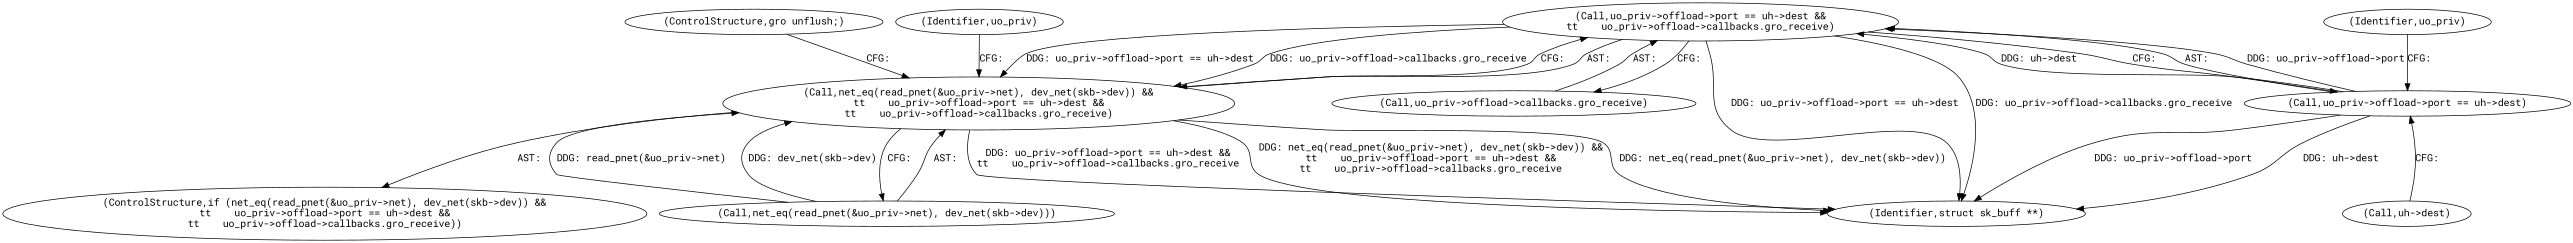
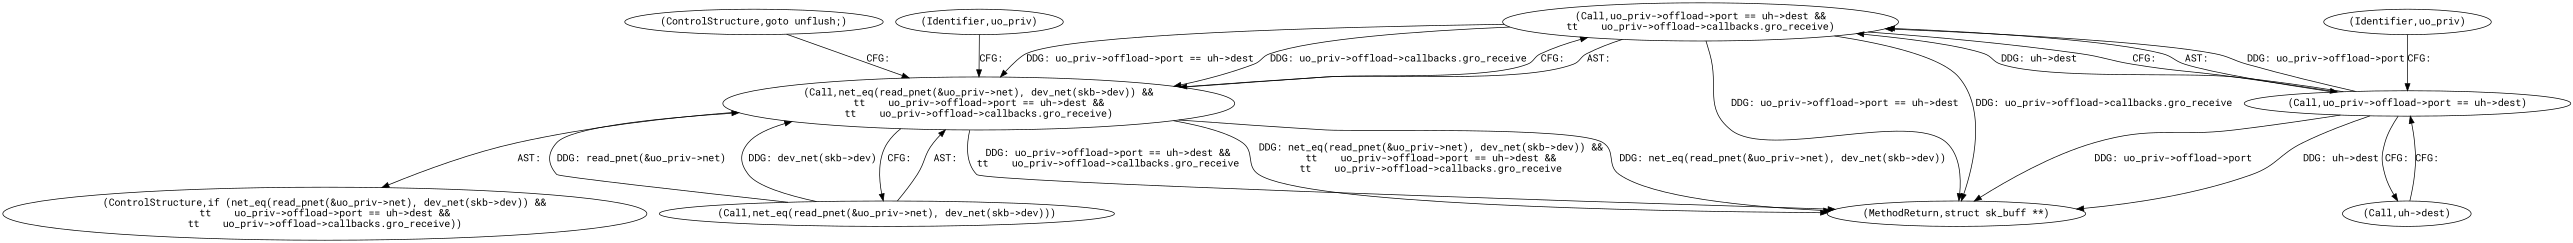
(754, 22) -> (754, 22)
(1514, 103) -> none
none -> (2382, 155)
(1956, 214) -> (1956, 214)
